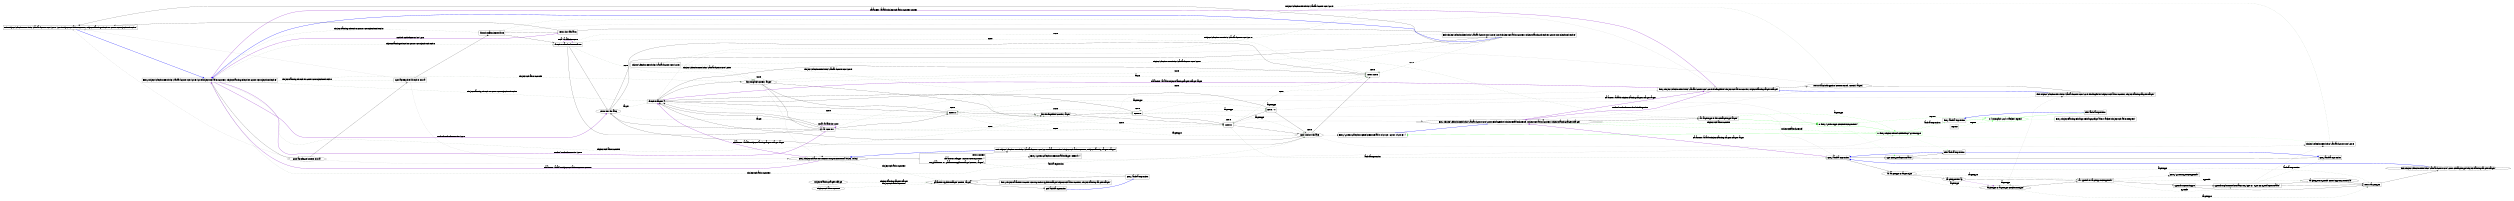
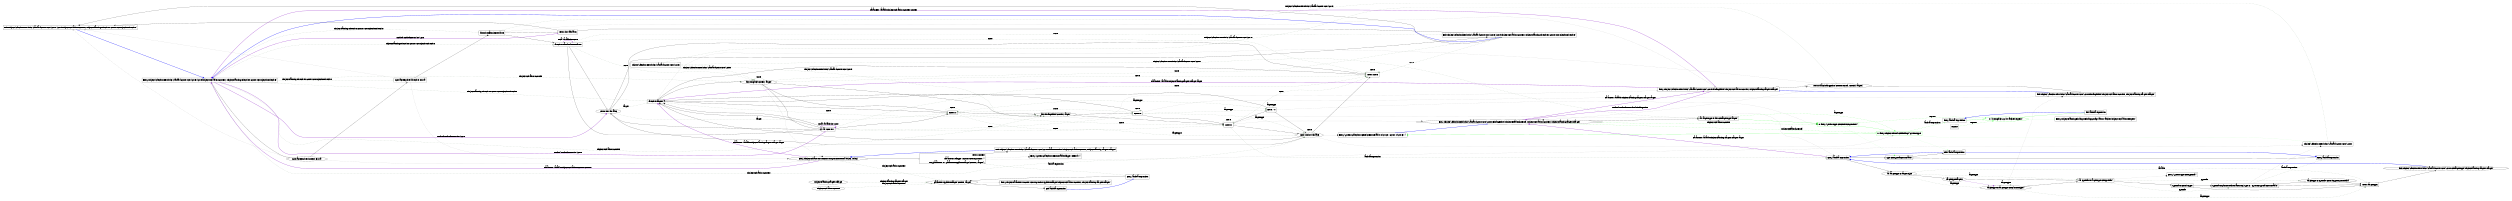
(1137, 76) -> (1137, 76)
(307, 159) -> (307, 159)
(2162, 168) -> (2161, 168)
(1954, 179) -> (1954, 179)
